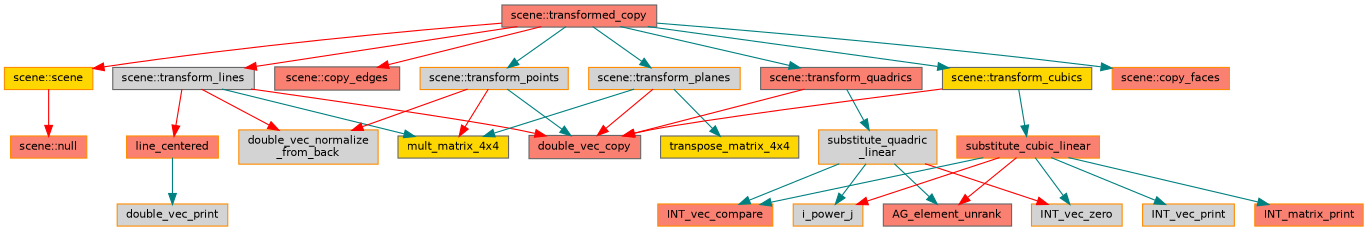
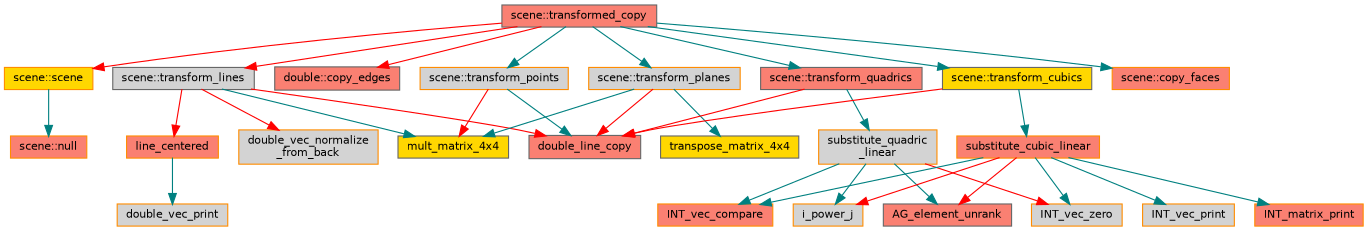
(337, 78) -> (337, 78)
(420, 106) -> none
(49, 107) -> (49, 107)
(585, 147) -> (585, 147)
